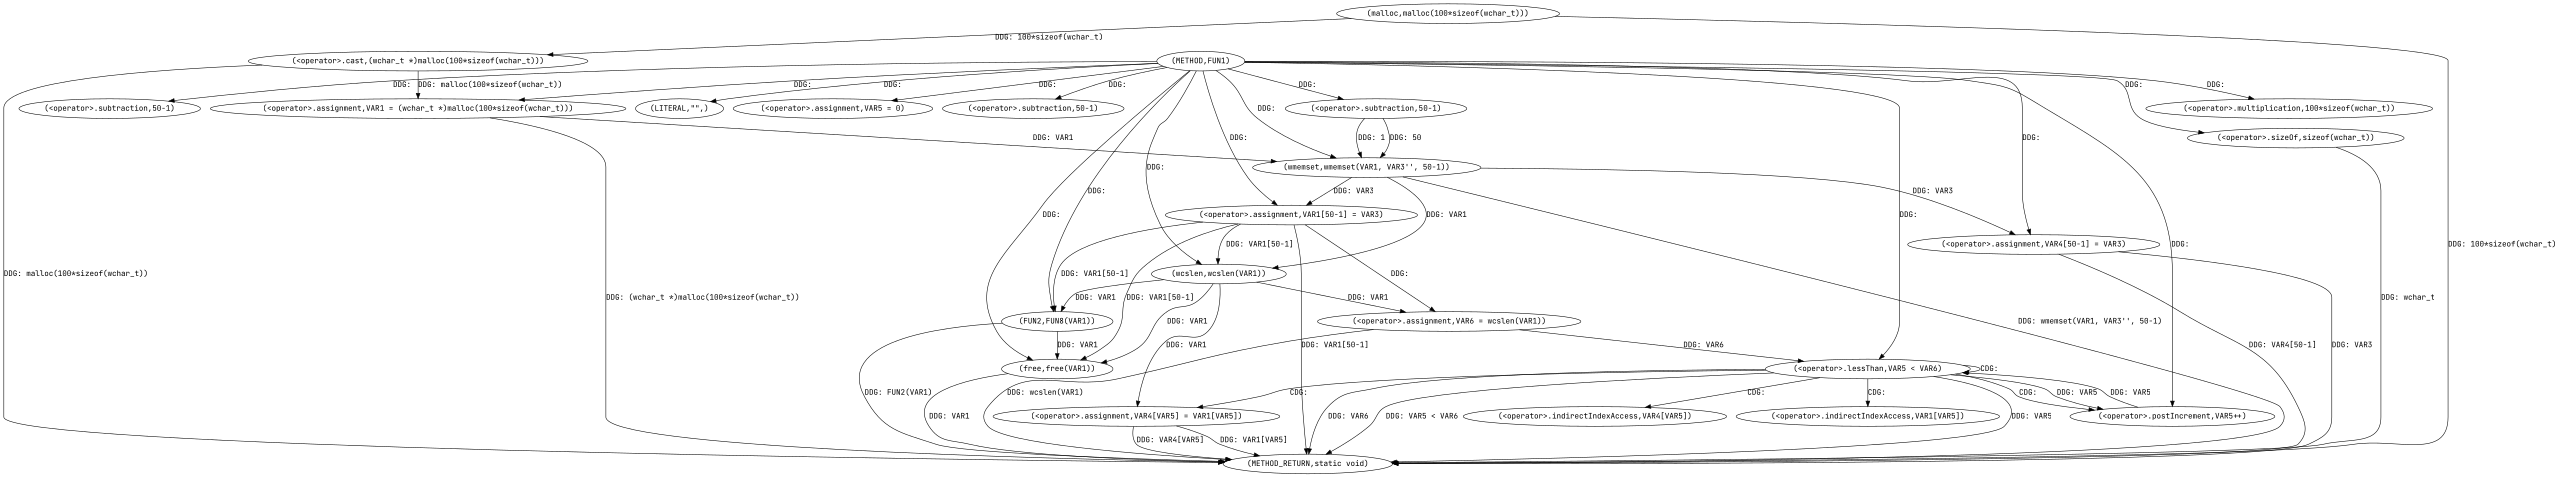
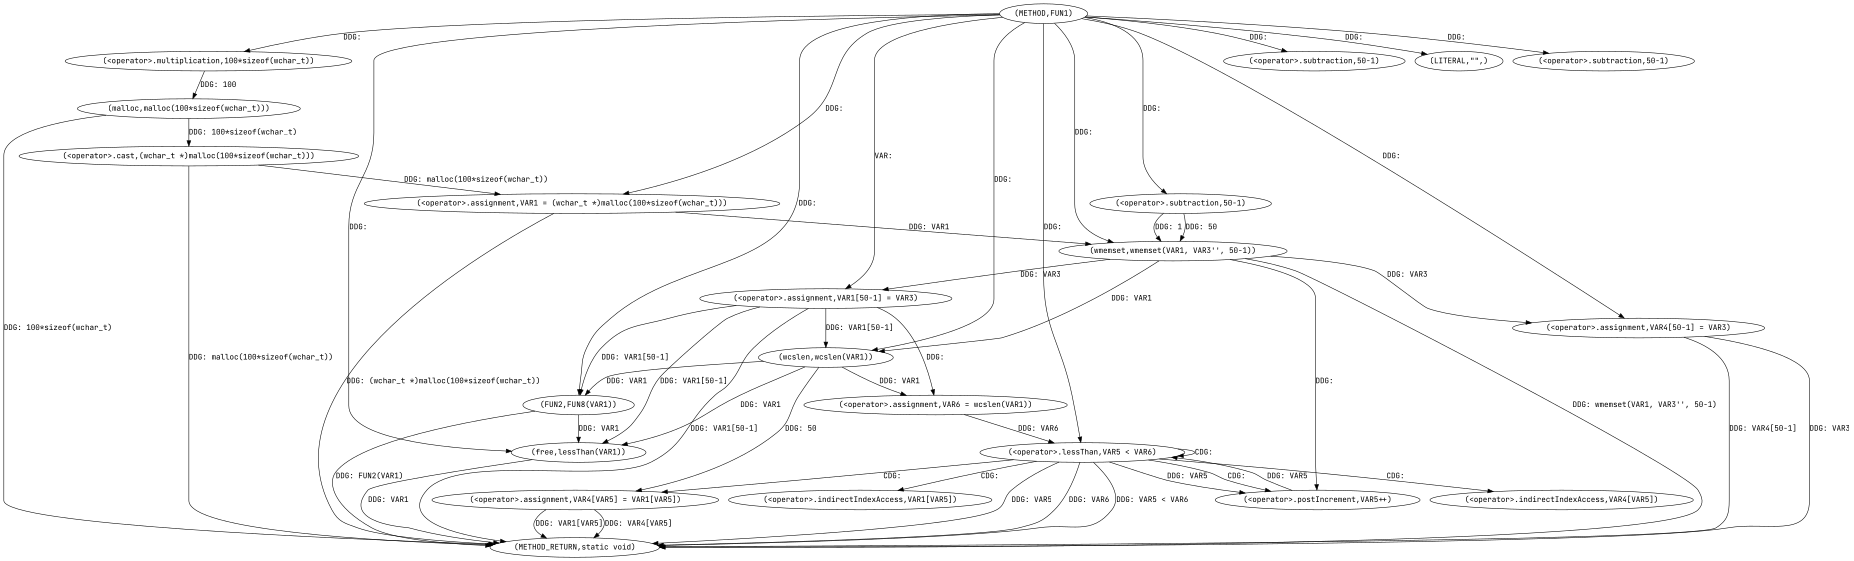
(1881, 75) -> (1315, 342)
none -> (200, 82)
(833, 109) -> none
(1241, 138) -> (886, 156)
(2296, 138) -> none
(1186, 345) -> (801, 429)
(1057, 369) -> (579, 452)
(1048, 380) -> none
